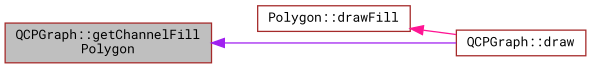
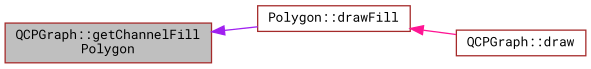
(340, 43) -> (241, 29)
